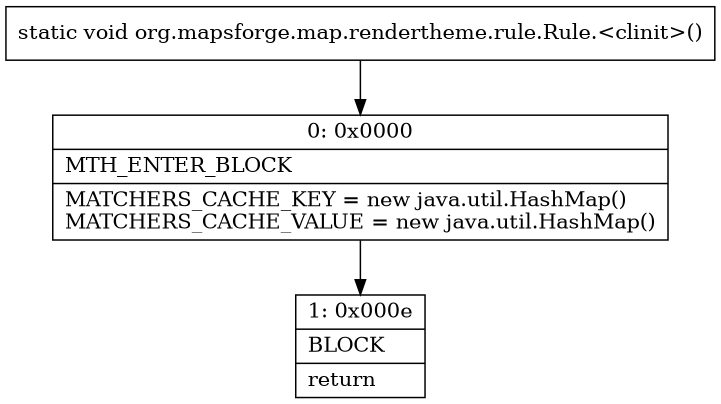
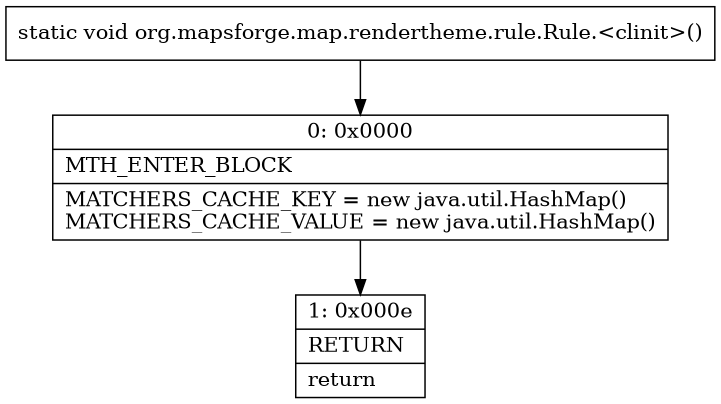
(346, 346) -> (356, 346)
